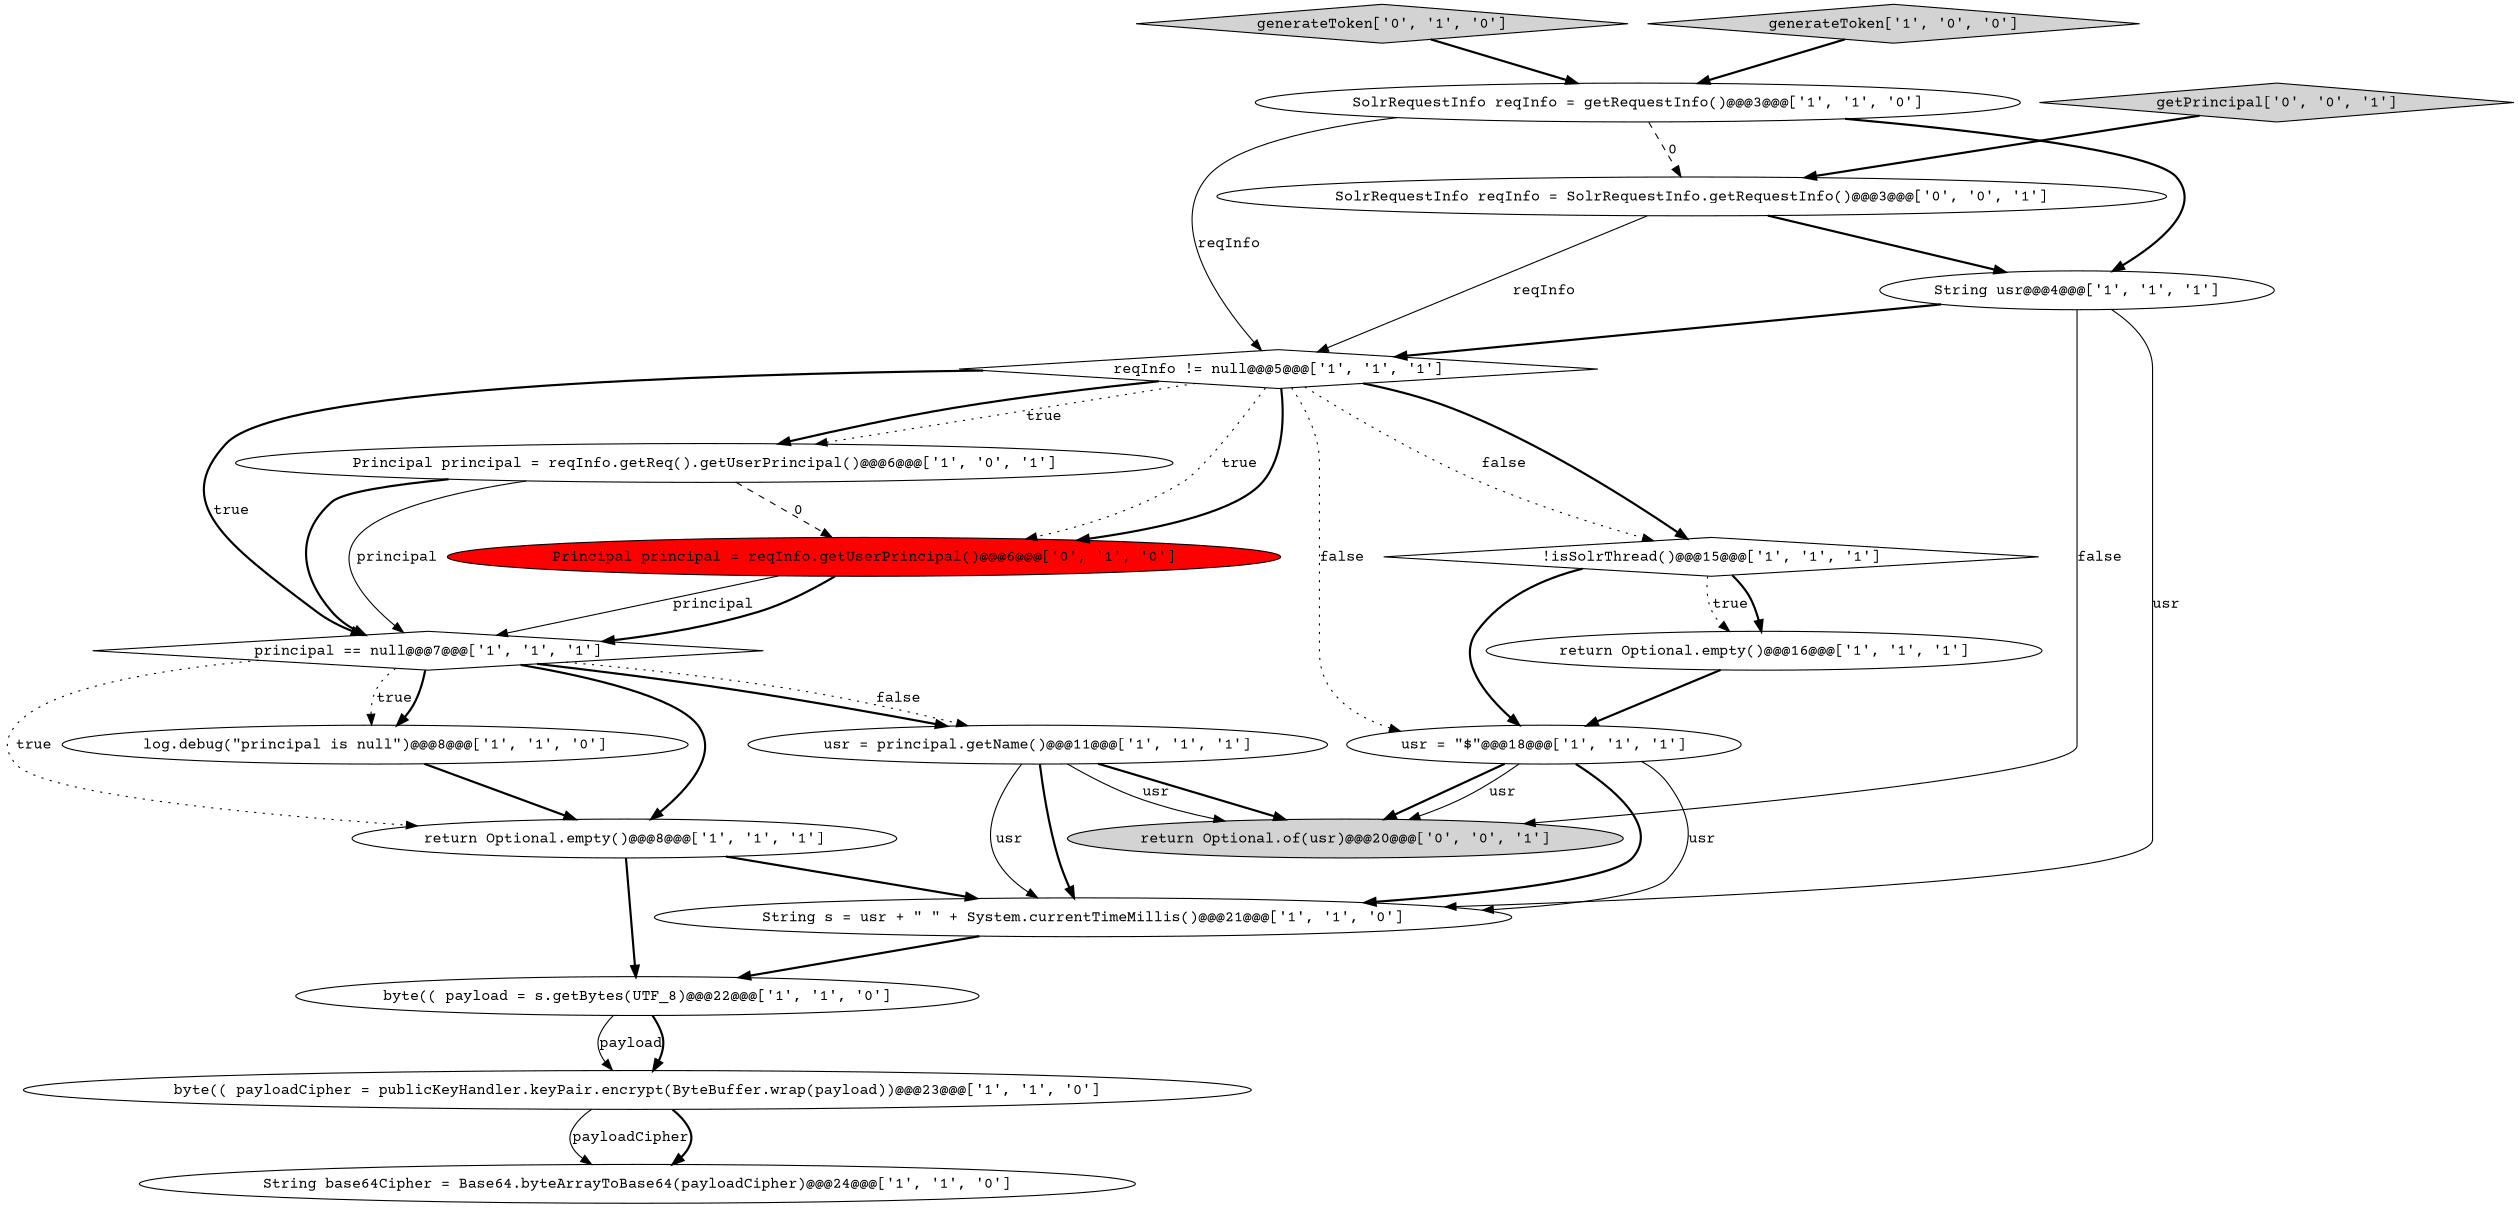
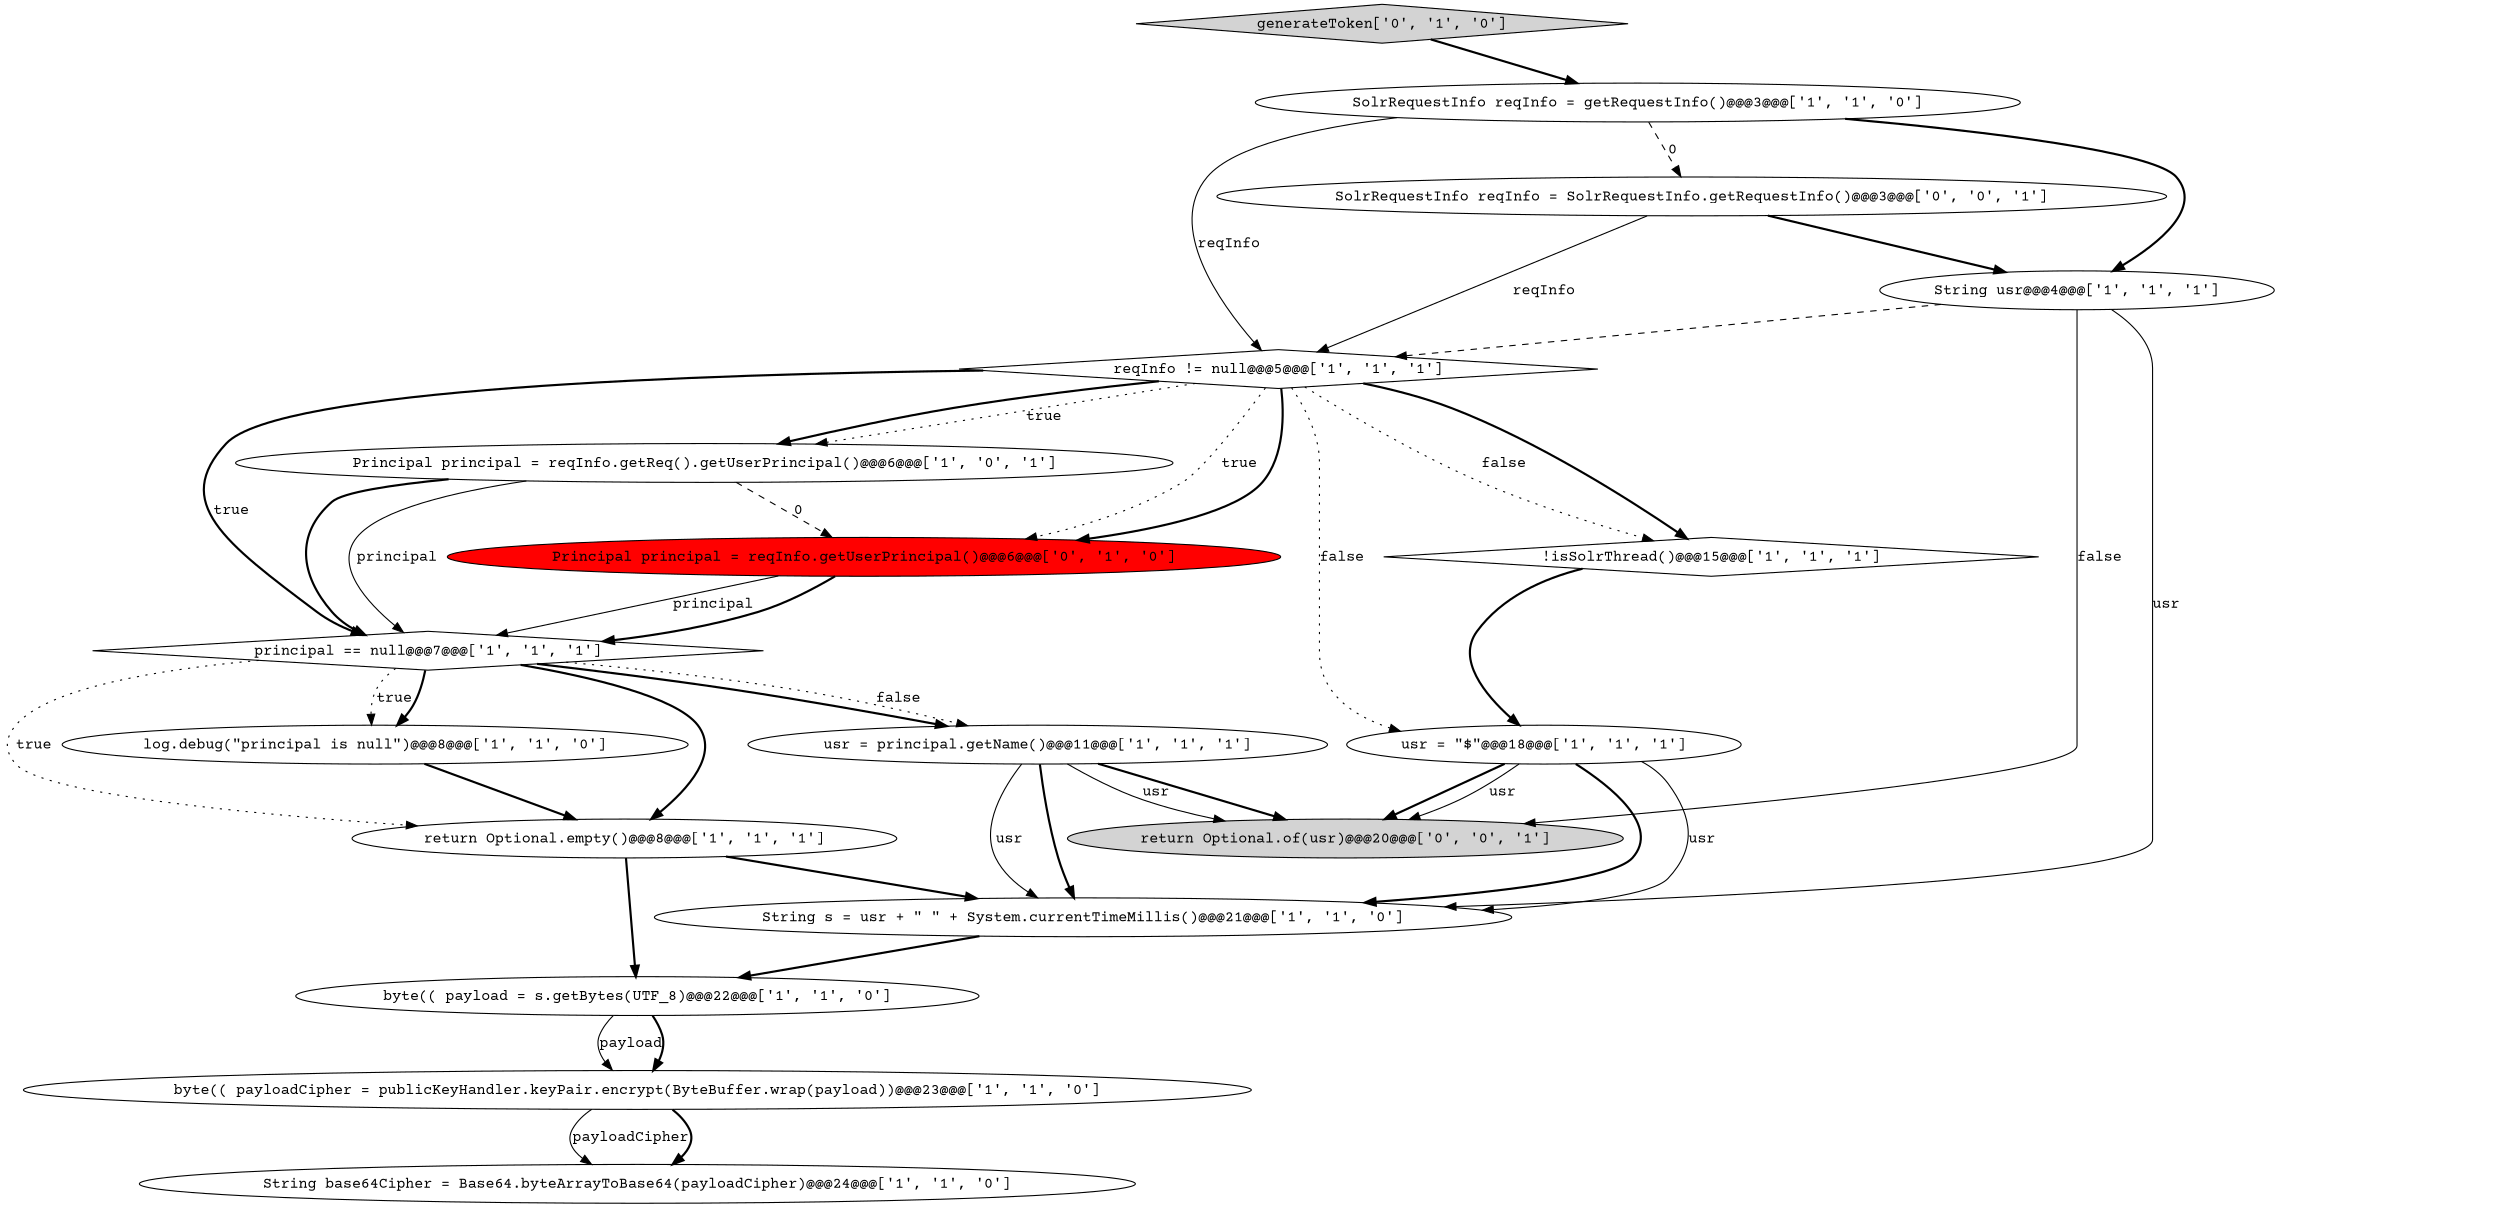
(1894, 24) -> none
(2277, 103) -> none
(1674, 330) -> (1674, 330)
(1764, 651) -> none
